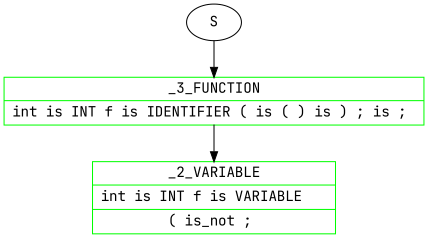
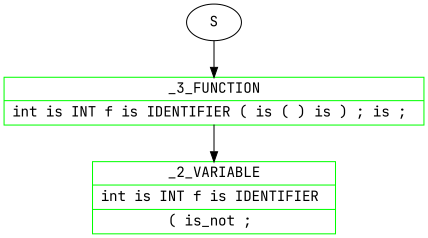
(206, 197) -> (214, 197)
